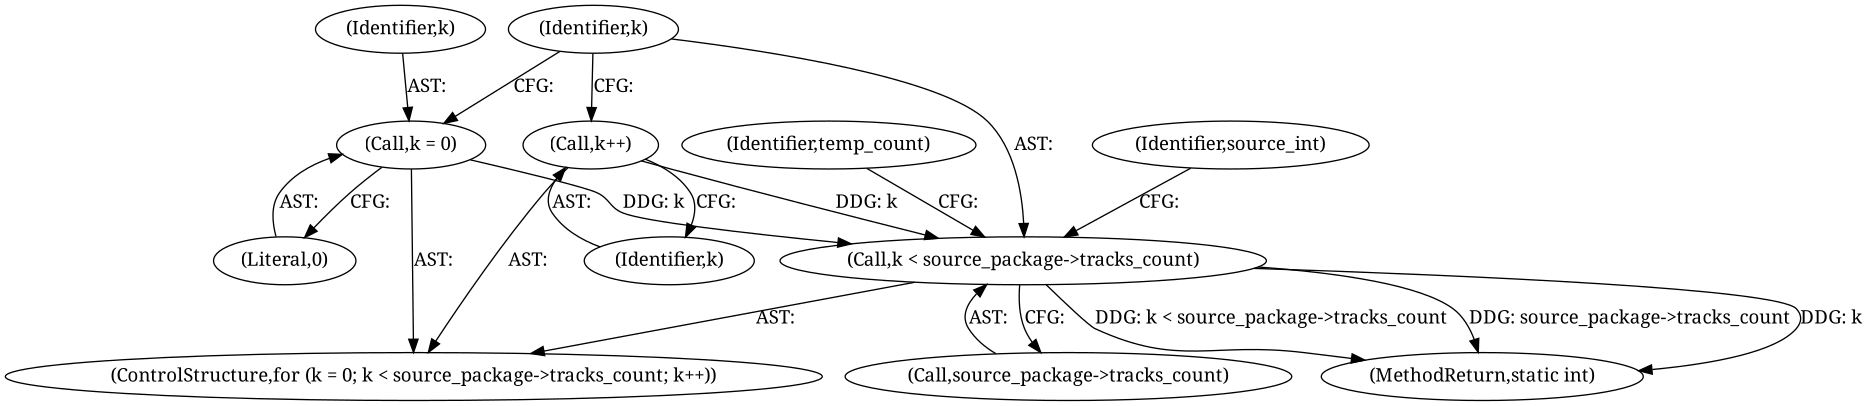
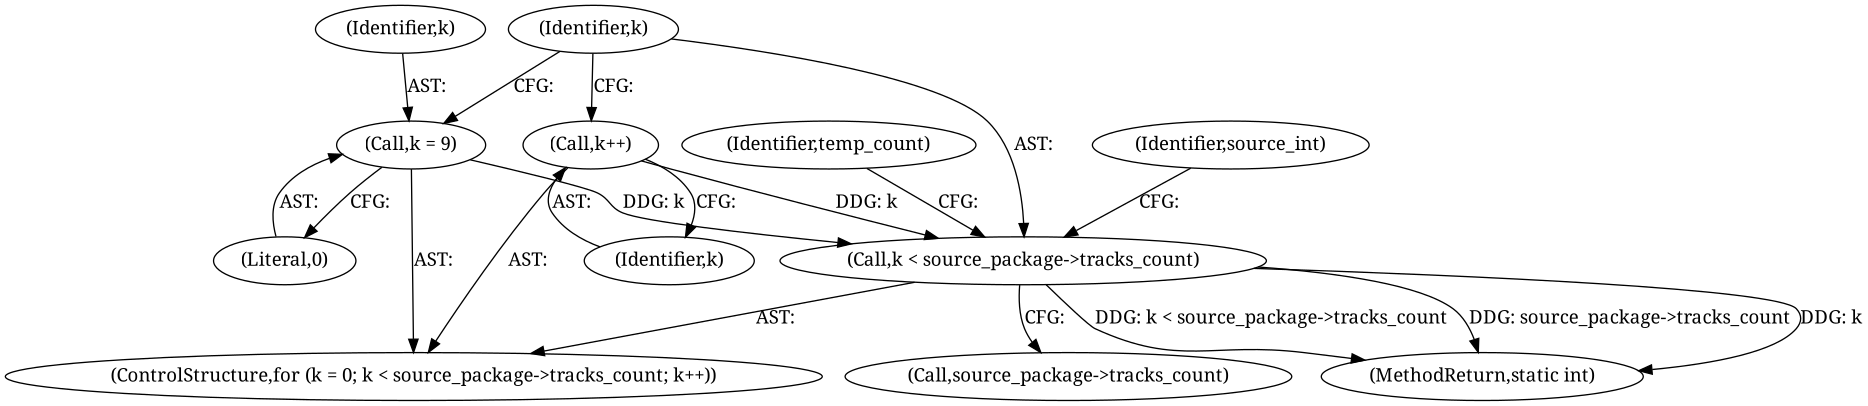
(411, 145) -> (411, 145)
(968, 328) -> none
